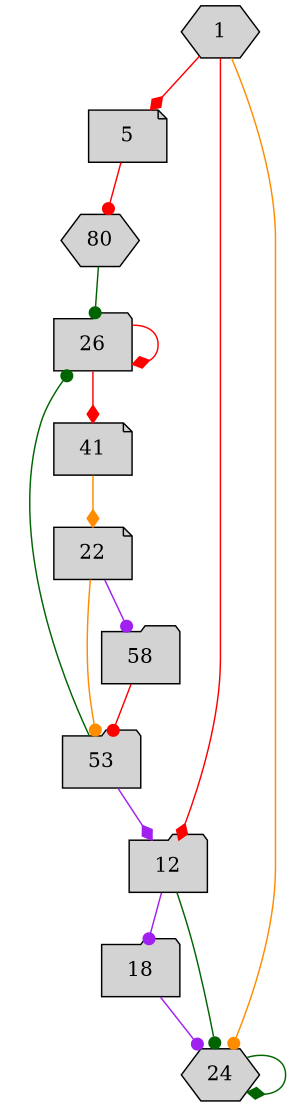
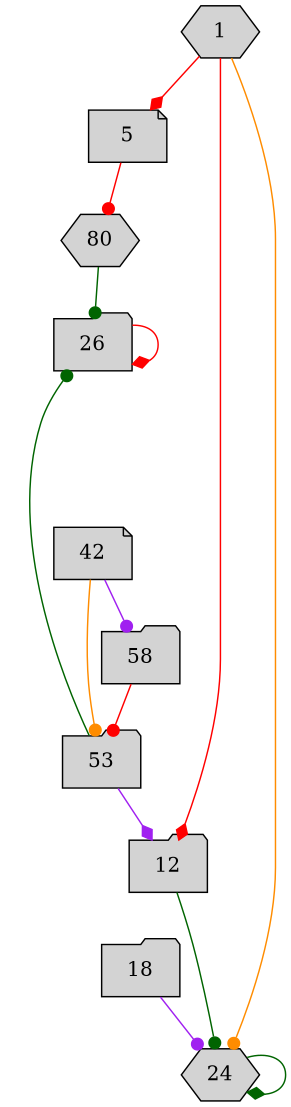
(93, 449) -> none
(93, 553) -> (93, 553)
(156, 913) -> none
